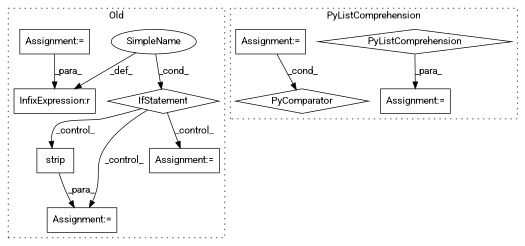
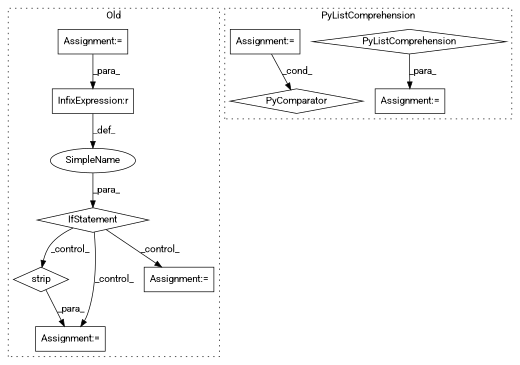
(108, 69) -> (93, 127)
(174, 71) -> (107, 190)
(55, 161) -> (41, 279)
